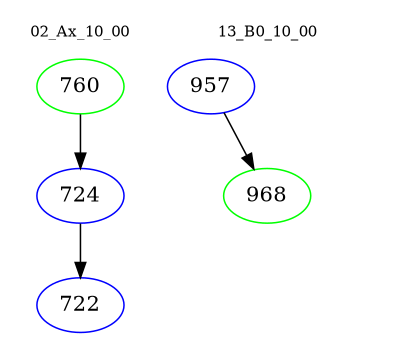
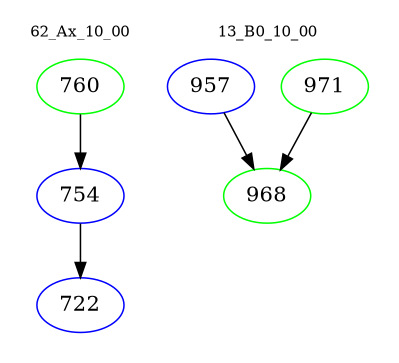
(80, 33) -> (80, 33)
none -> (325, 87)
(80, 196) -> (80, 196)
